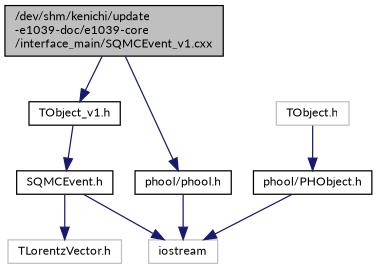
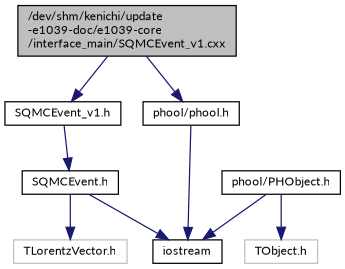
(75, 113) -> (63, 113)
(313, 142) -> (281, 211)
(183, 252) -> (187, 252)
